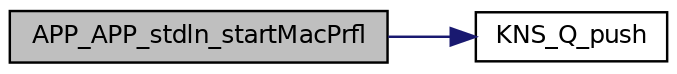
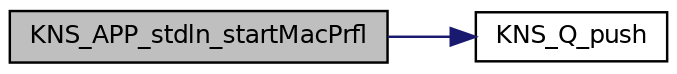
(199, 37) -> (199, 37)
